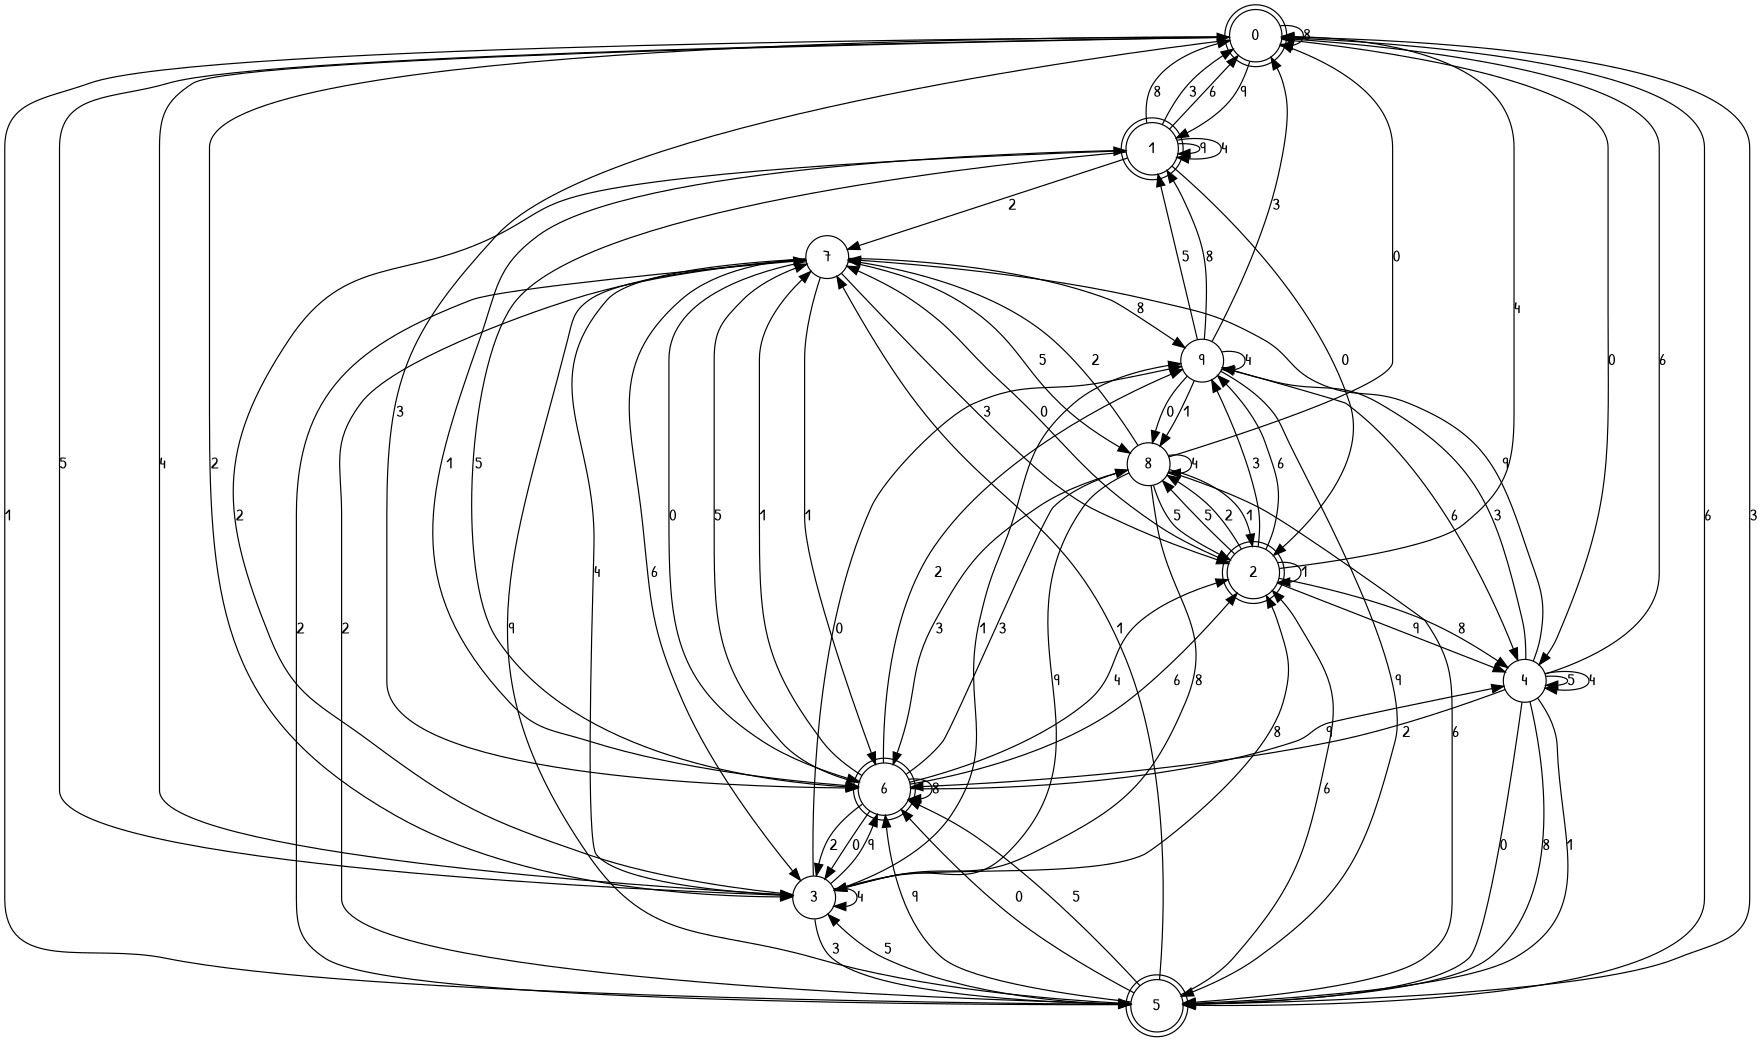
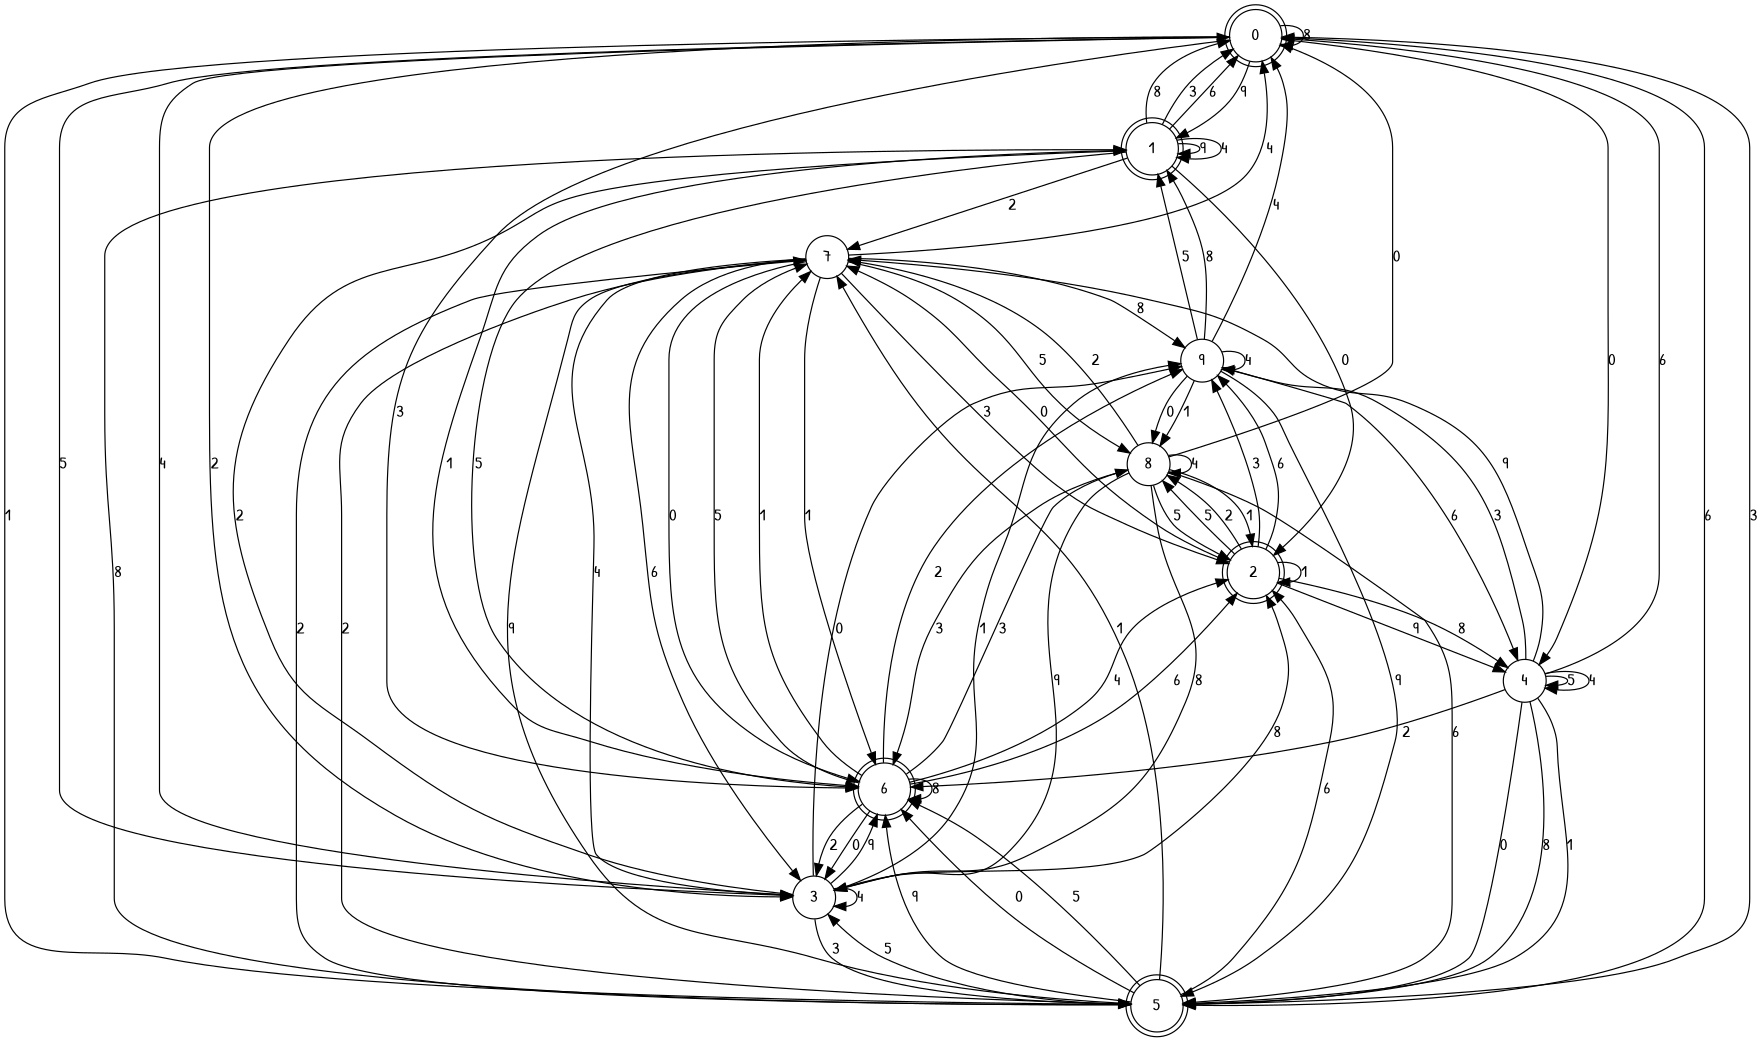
(1277, 205) -> (1277, 205)
(1514, 305) -> (1106, 228)
none -> (113, 581)
(1306, 736) -> none
